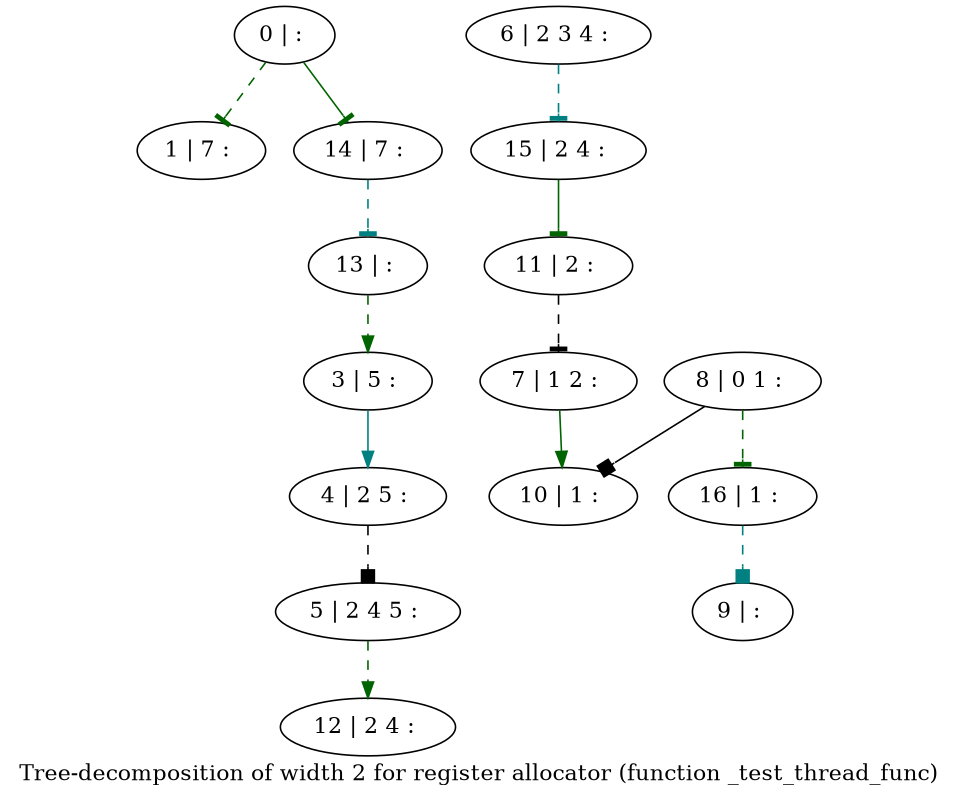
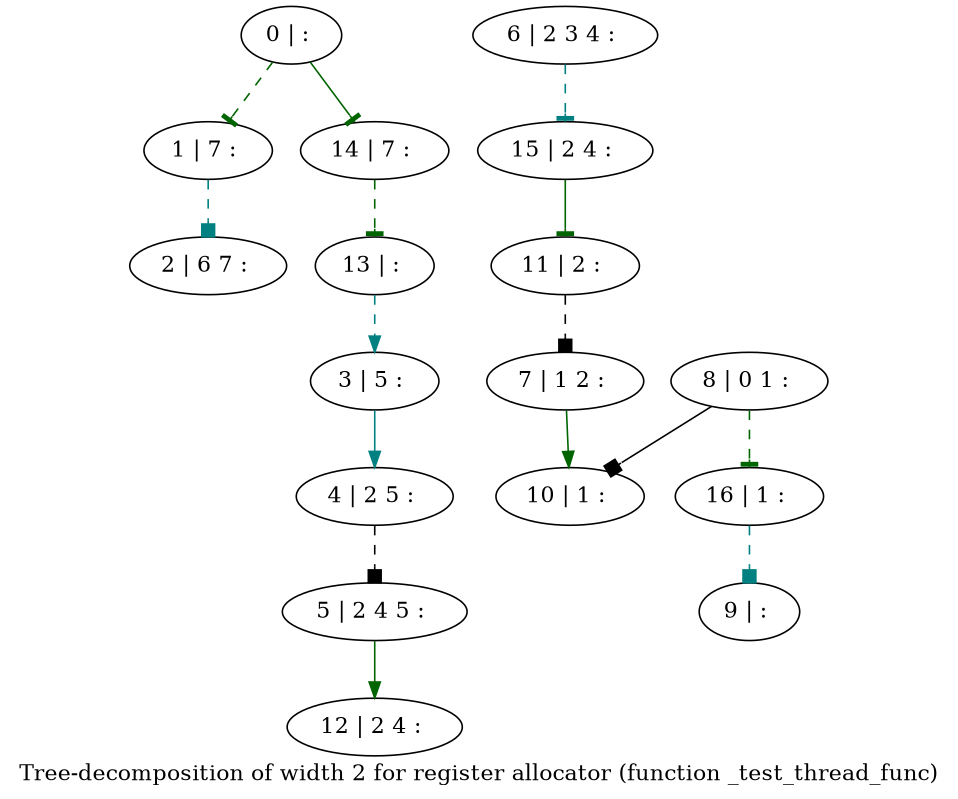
(368, 204) -> (375, 204)
none -> (208, 266)
(368, 316) -> (375, 316)
(559, 320) -> (565, 316)
(368, 662) -> (375, 662)
